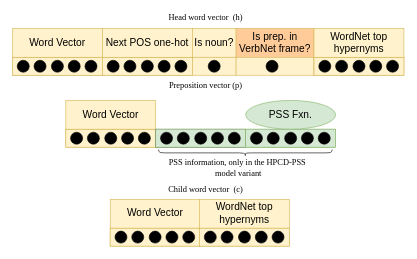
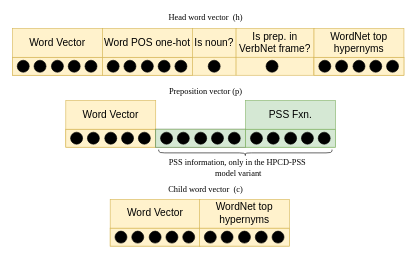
(147, 43) -> (147, 43)
(275, 43) -> (275, 43)
(206, 86) -> (206, 92)
(291, 115) -> (291, 115)
